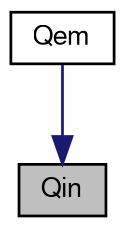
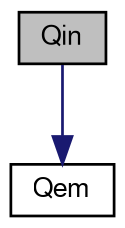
(62, 100) -> (62, 100)
